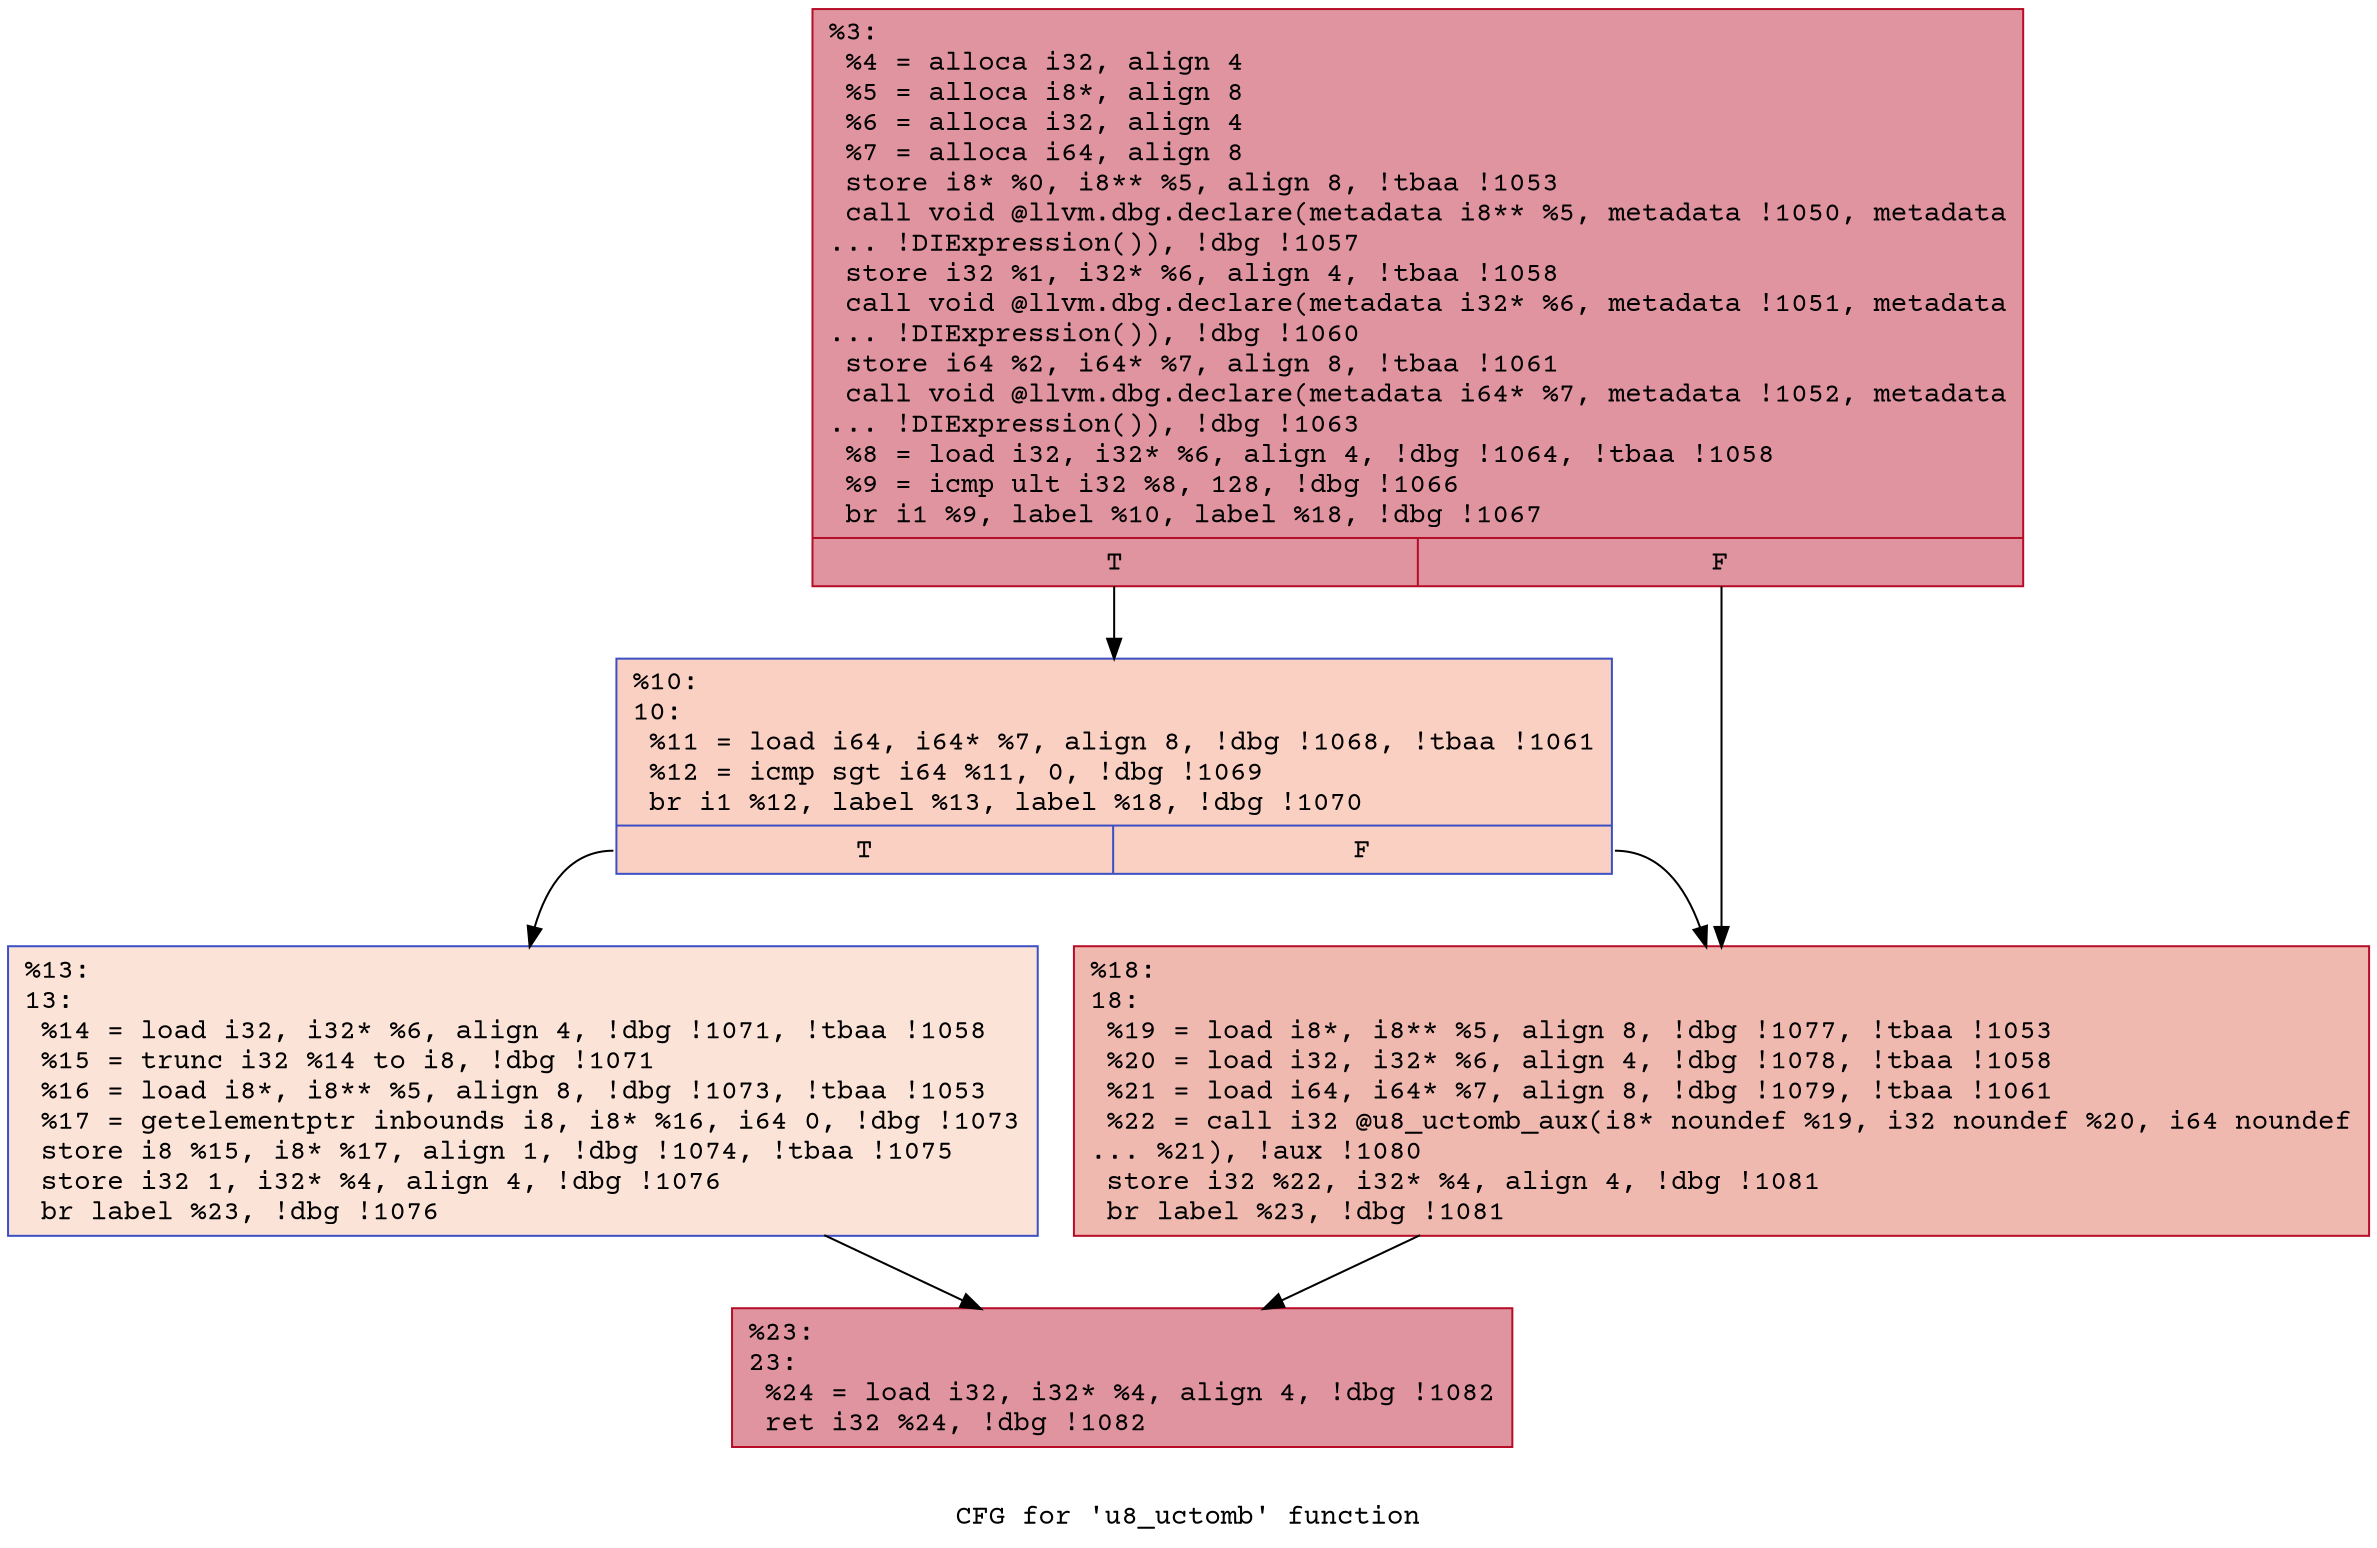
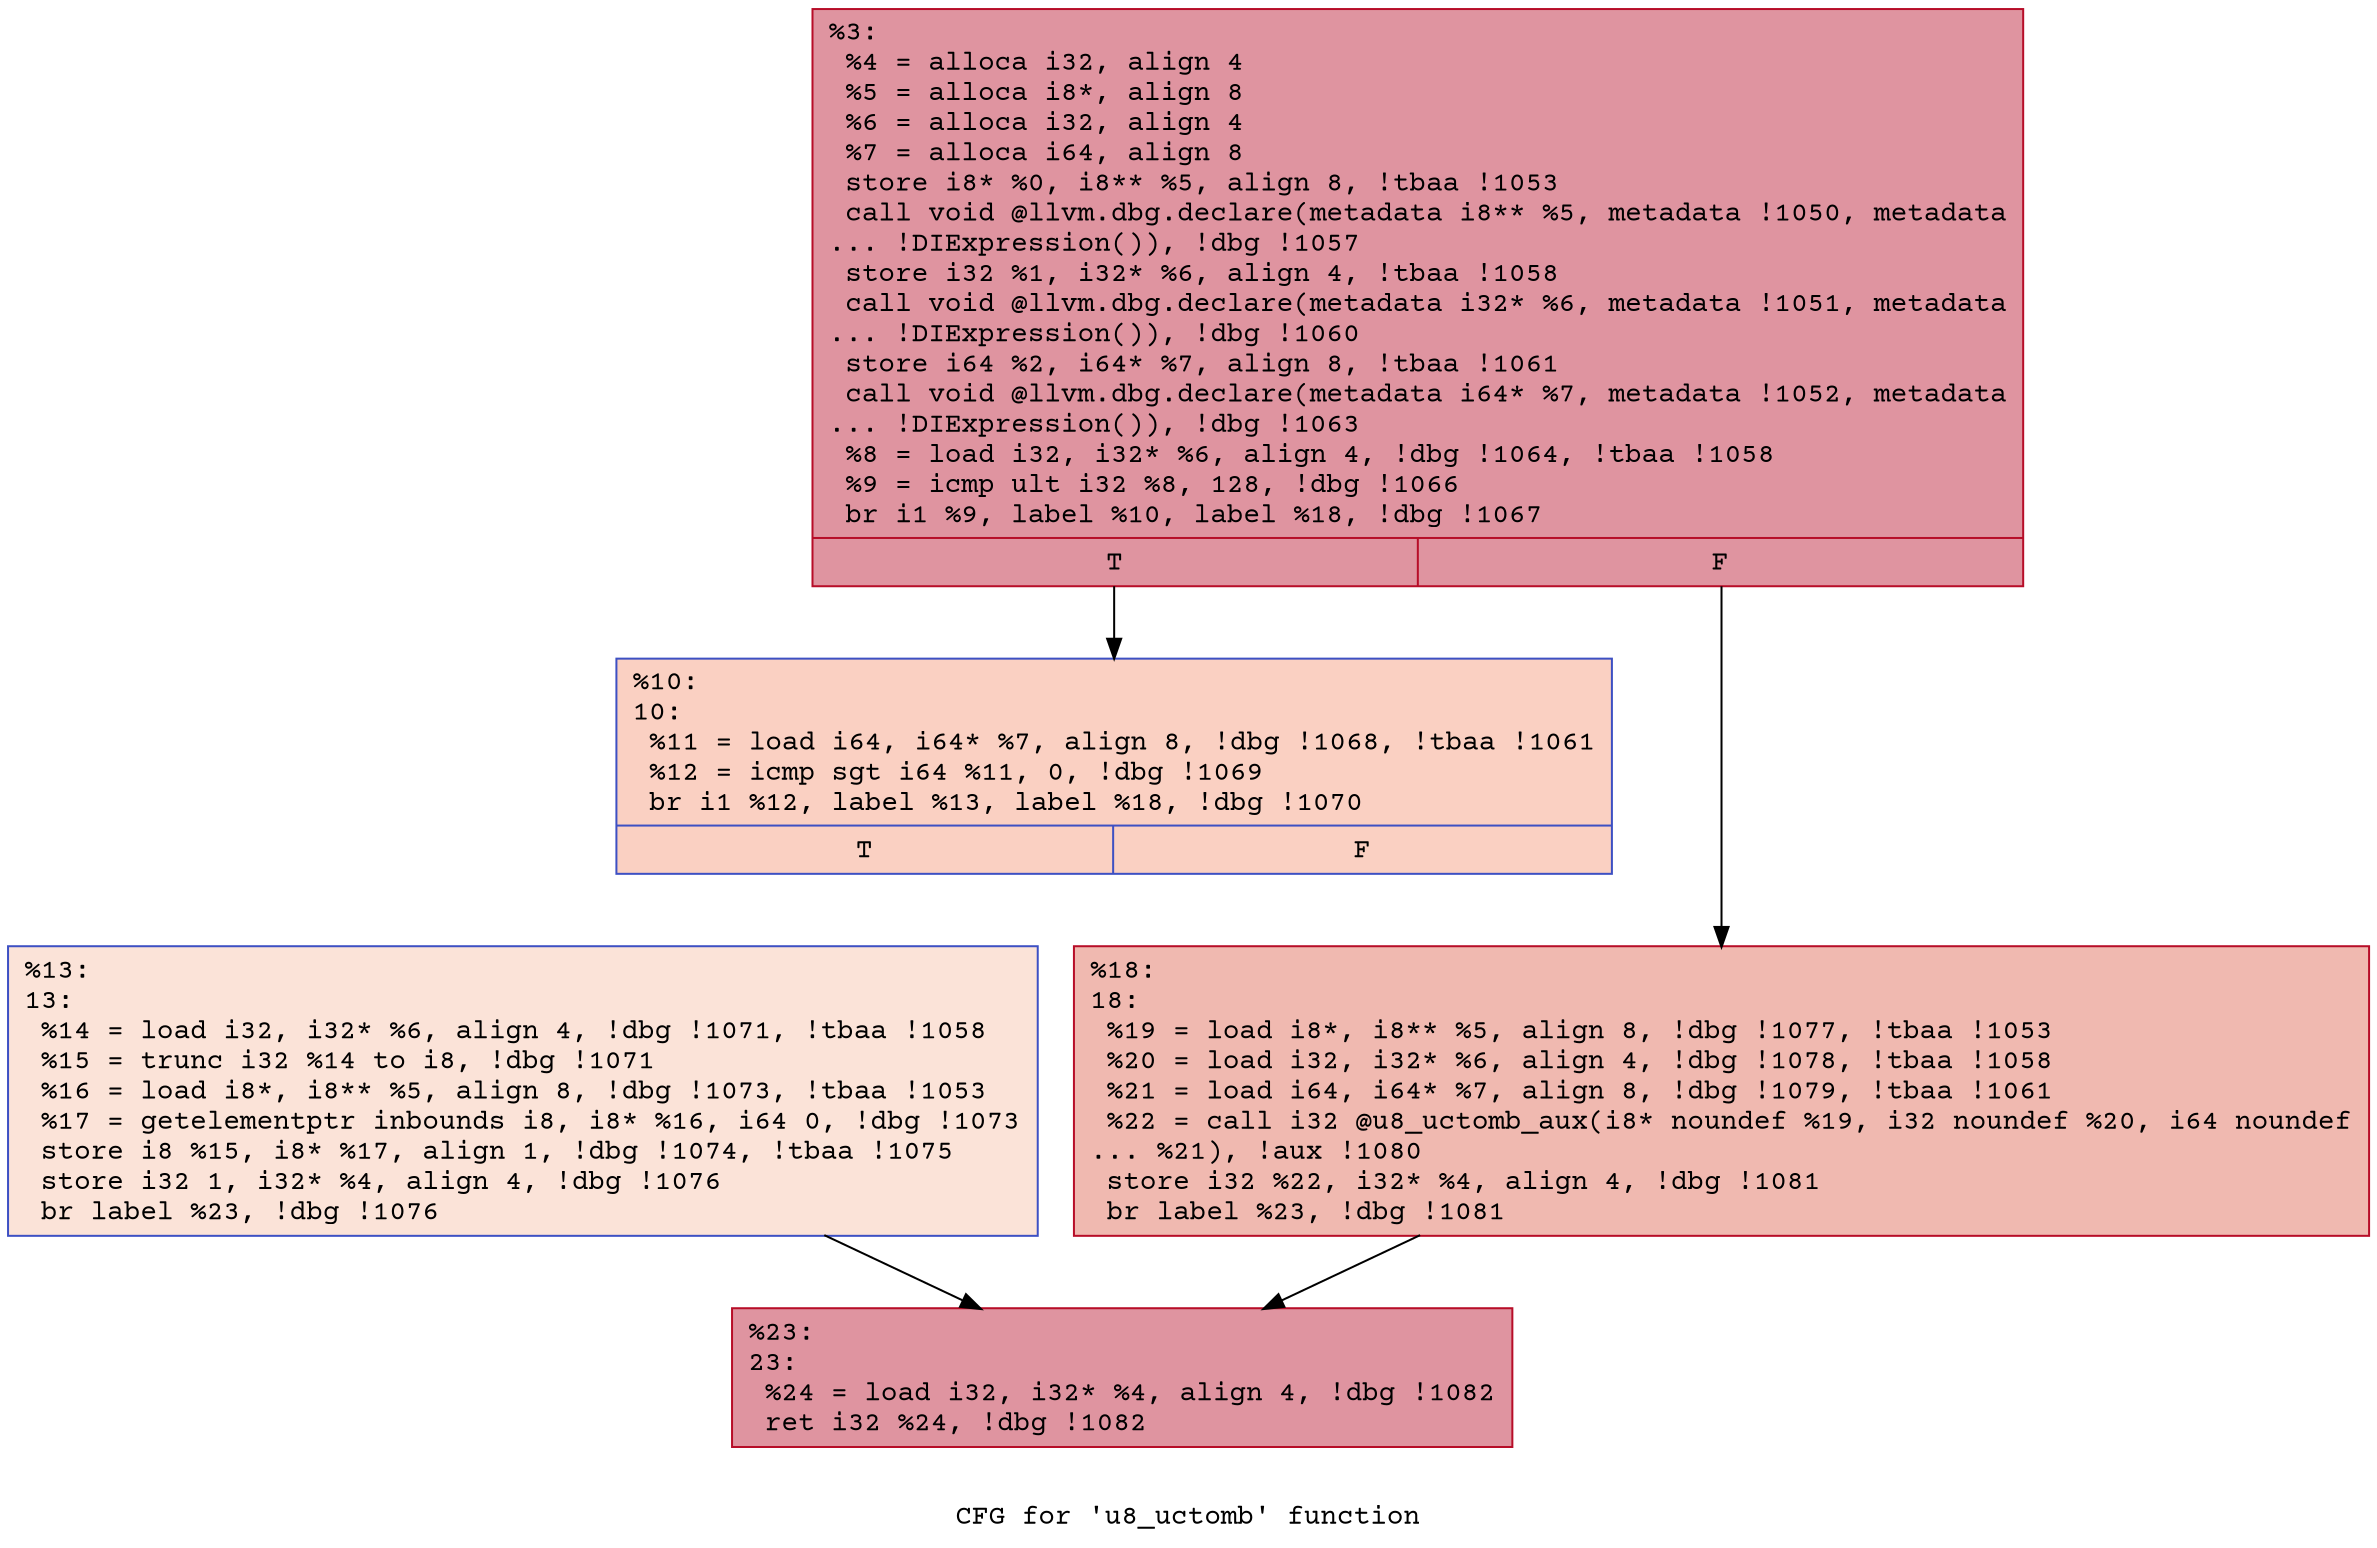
(561, 875) -> none
(1670, 875) -> none
